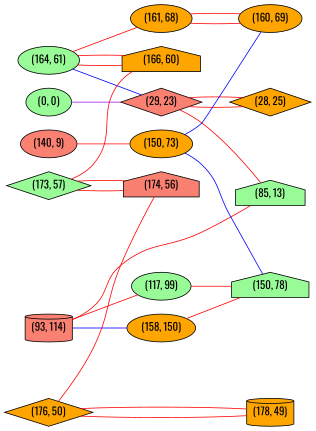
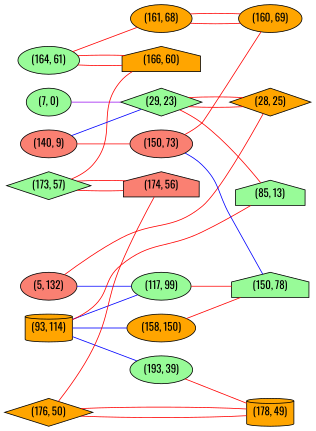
(107, 82) -> (101, 124)
(226, 86) -> (226, 86)
(49, 102) -> (49, 102)
(161, 102) -> (161, 102)
(161, 144) -> (161, 144)
none -> (49, 286)
(102, 308) -> (102, 308)
(49, 328) -> (49, 328)
none -> (161, 370)
